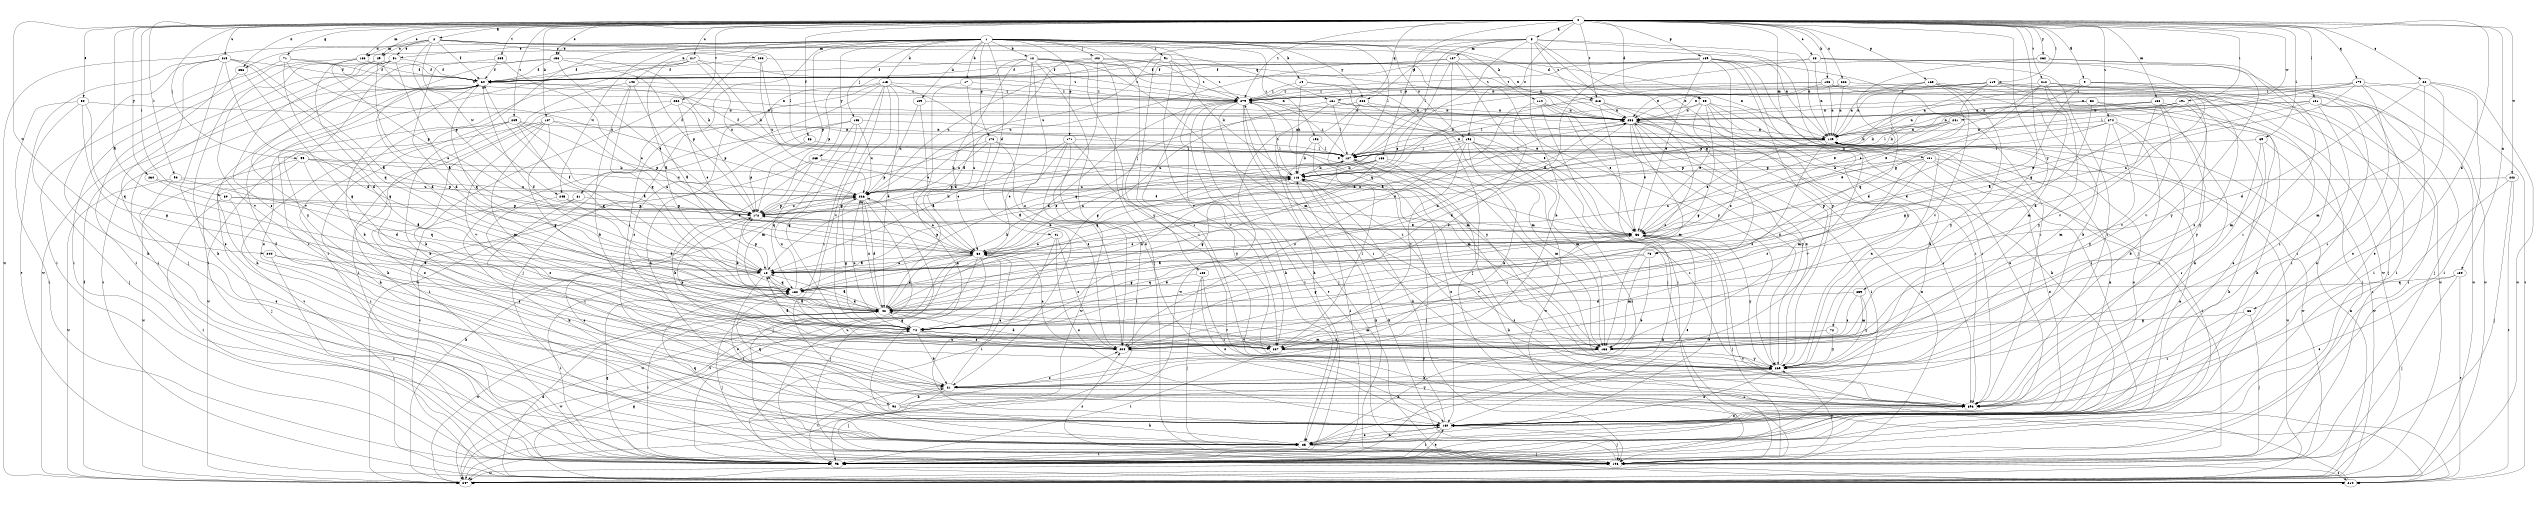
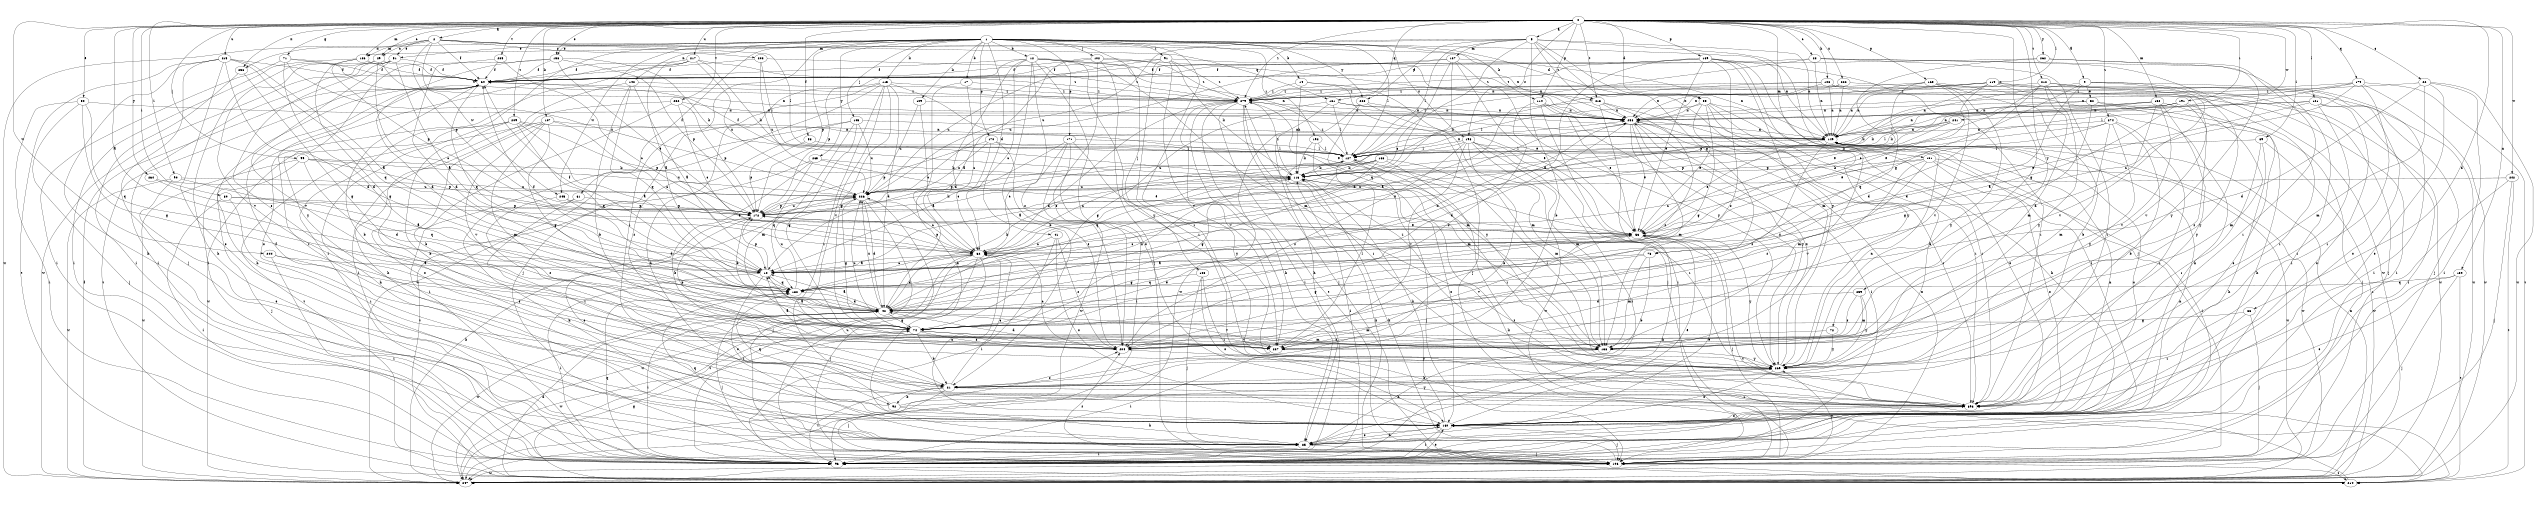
(1436, 44) -> (1561, 60)
none -> (2088, 91)
none -> (1004, 159)
(1081, 192) -> none
(1824, 206) -> (1824, 206)
(918, 395) -> (908, 395)
